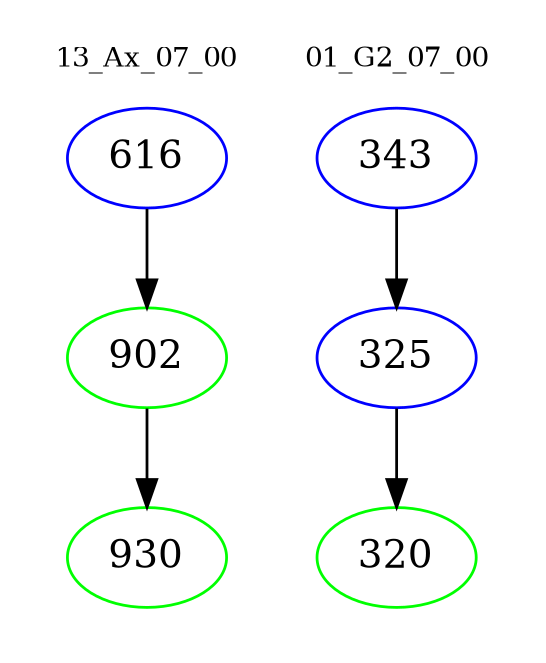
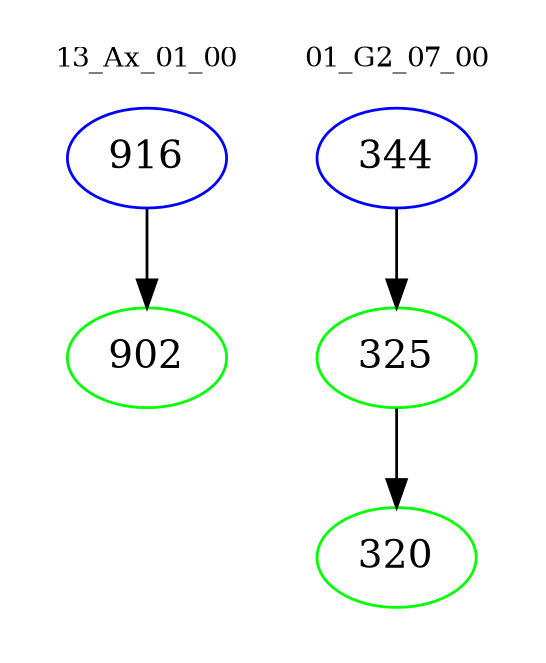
(147, 60) -> (147, 60)
(147, 158) -> (147, 158)
(397, 158) -> (397, 158)
(397, 358) -> (397, 358)
(147, 557) -> none
